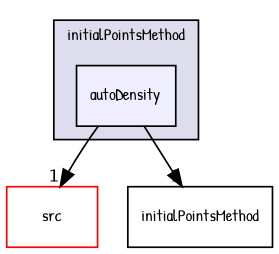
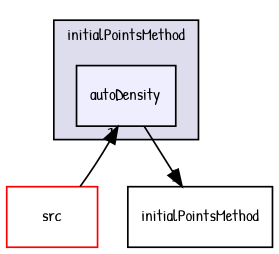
(82, 150) -> (95, 164)
